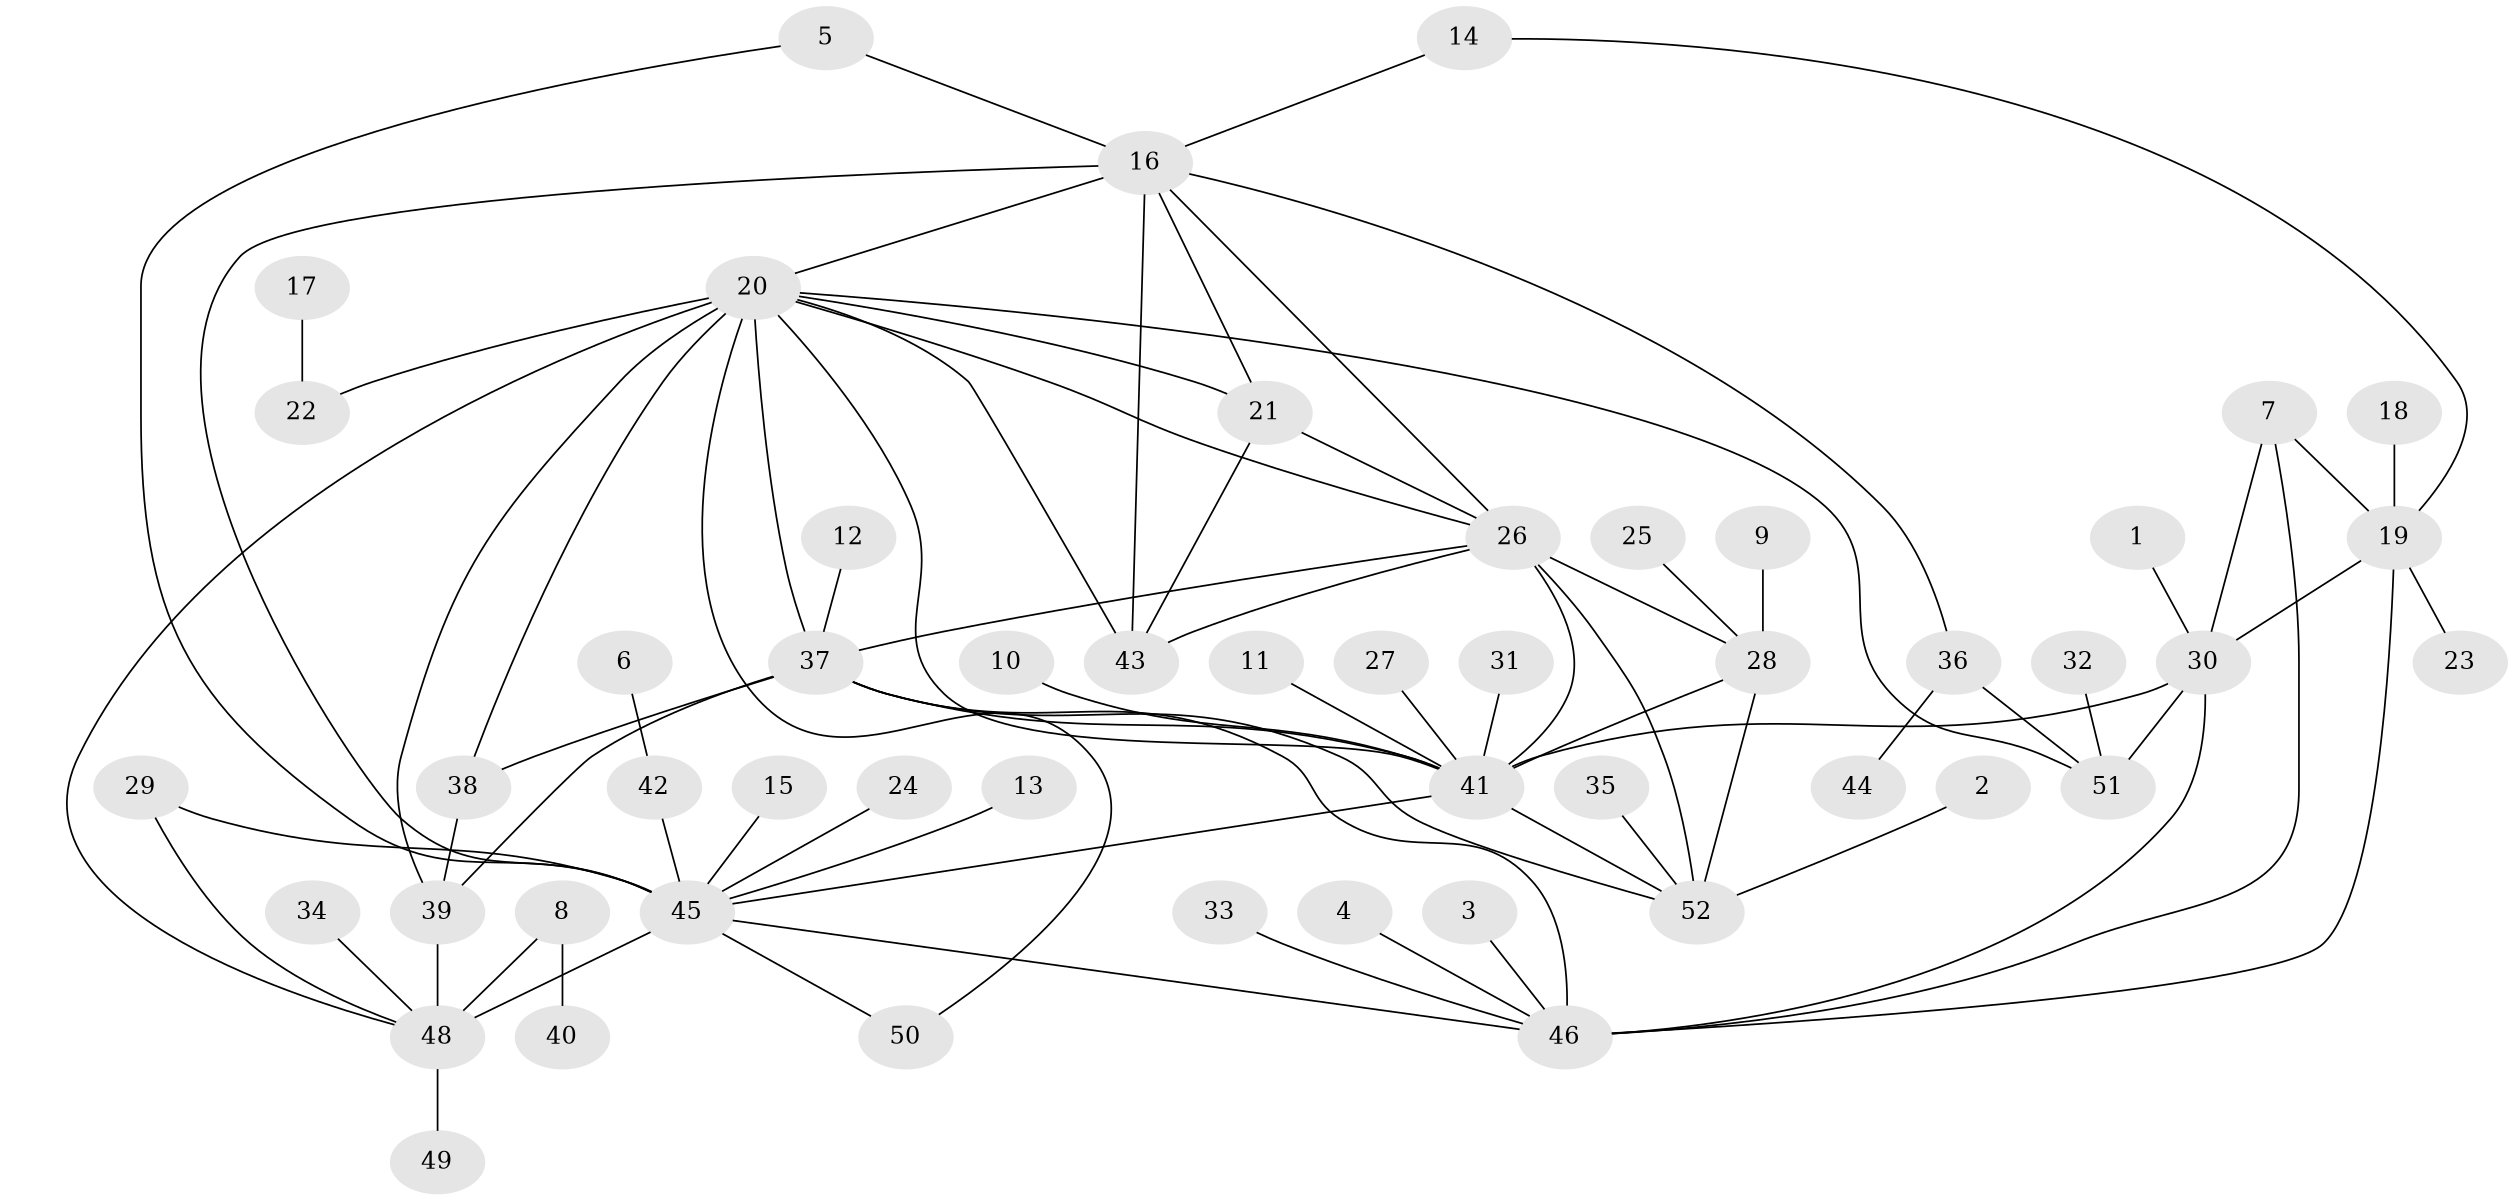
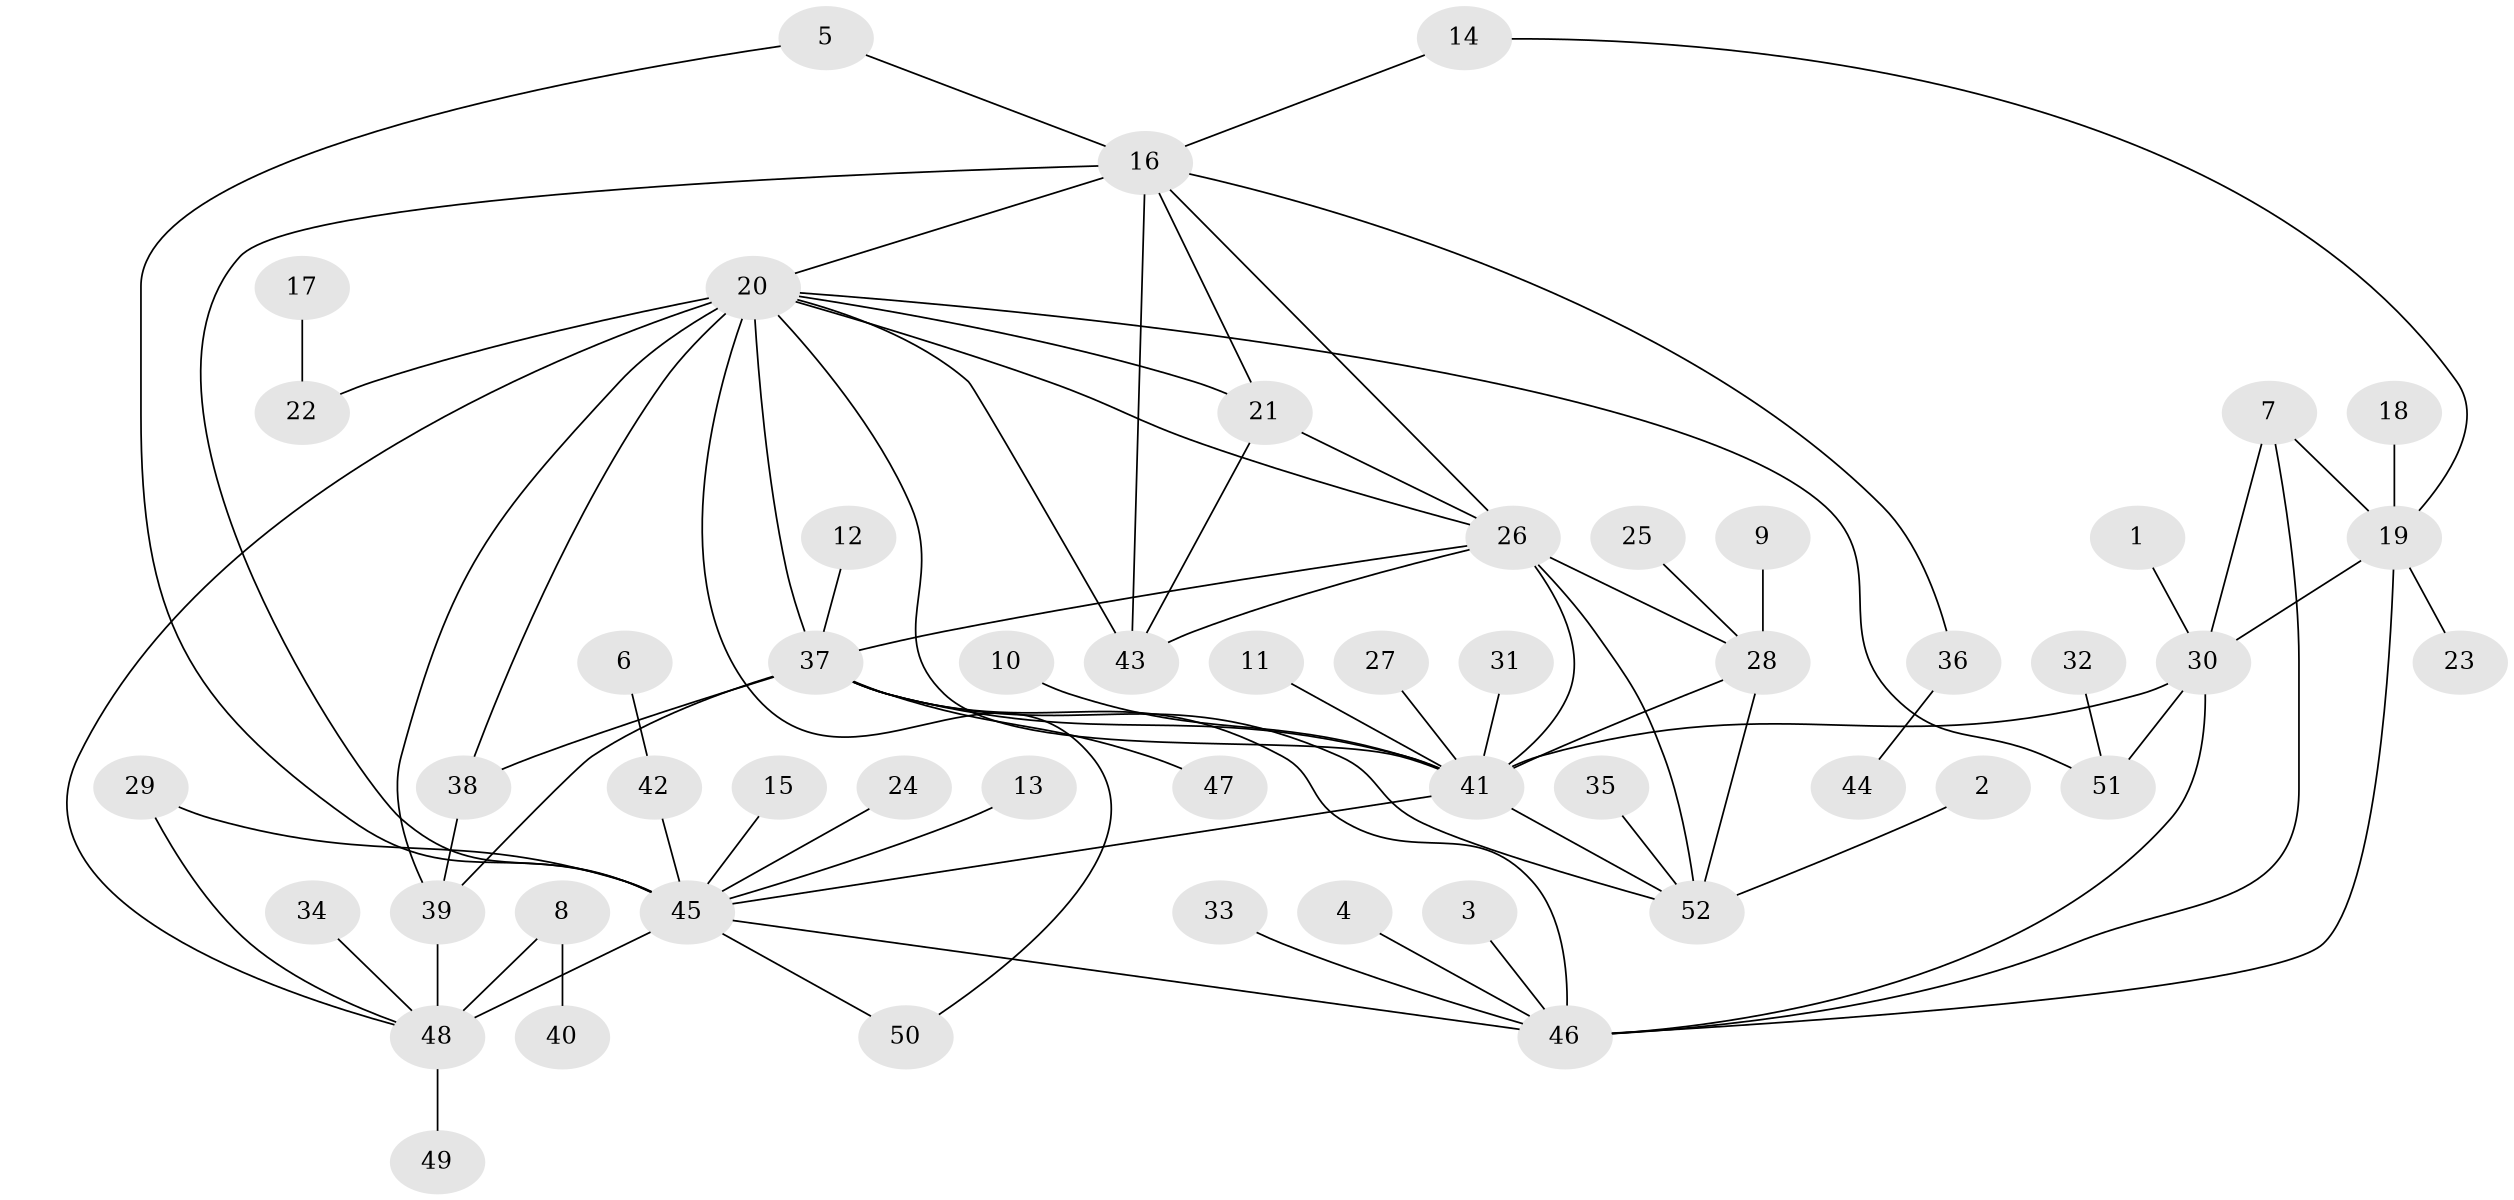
(2036, 729) -> none
none -> (1220, 788)
